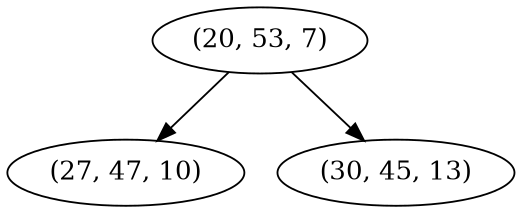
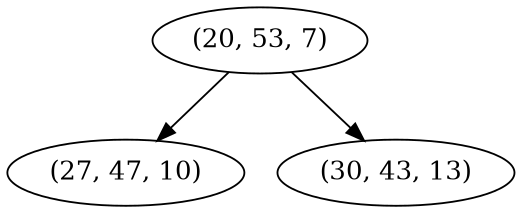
(396, 173) -> (396, 173)
